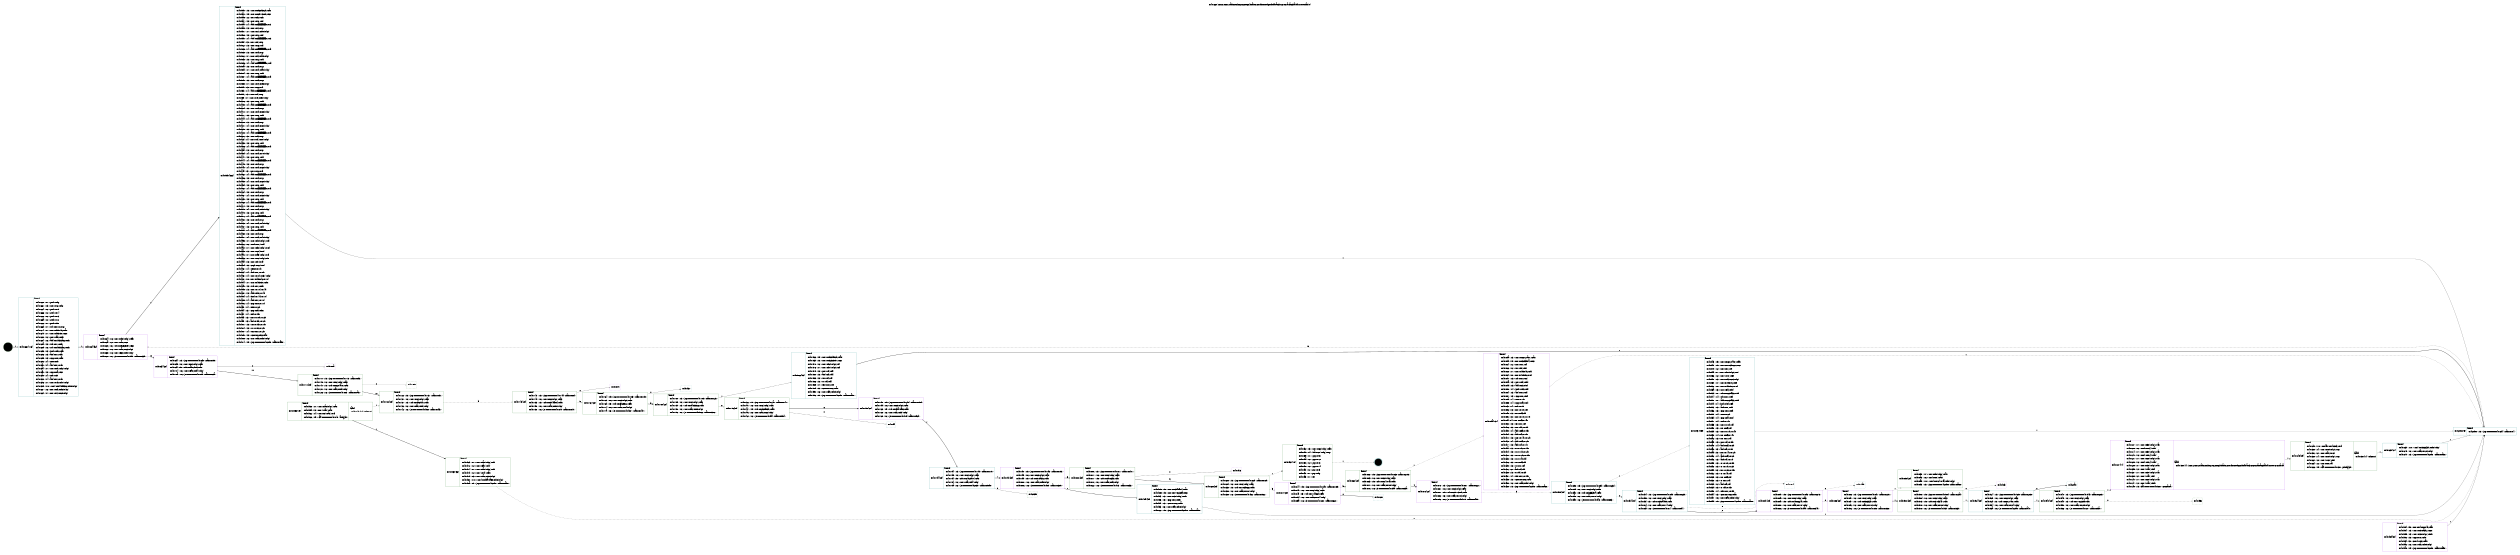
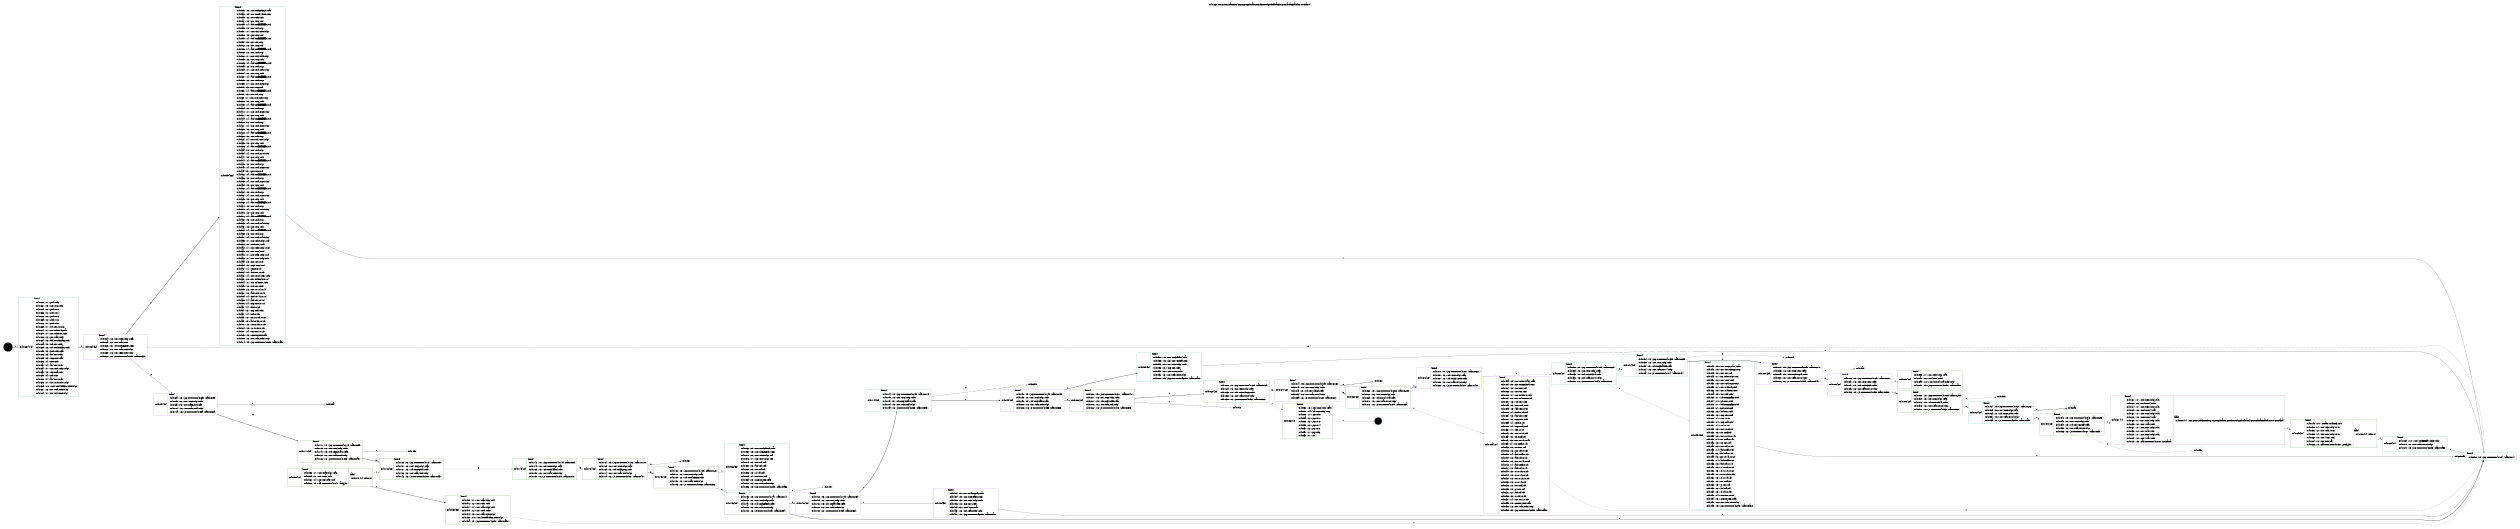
(1693, 351) -> (1652, 519)
(615, 387) -> none
none -> (896, 503)
